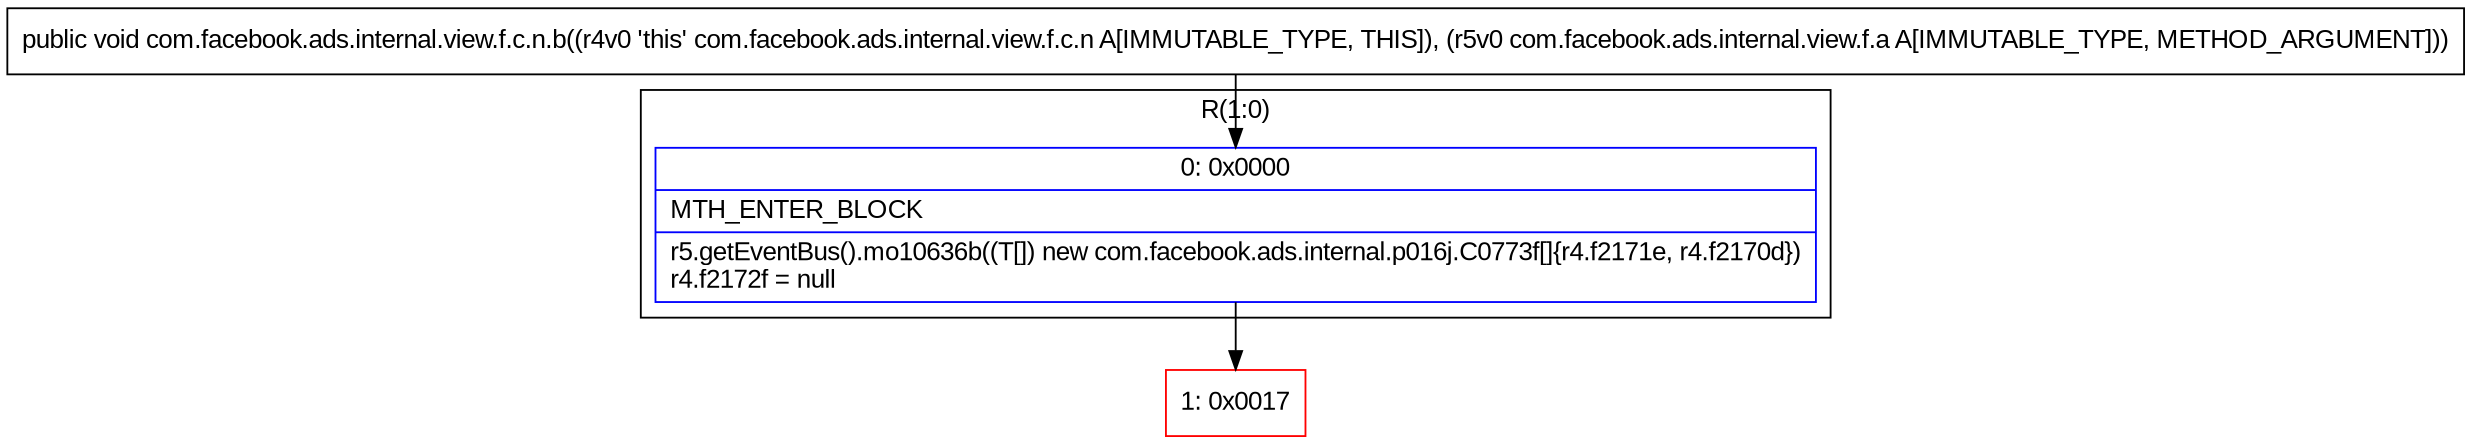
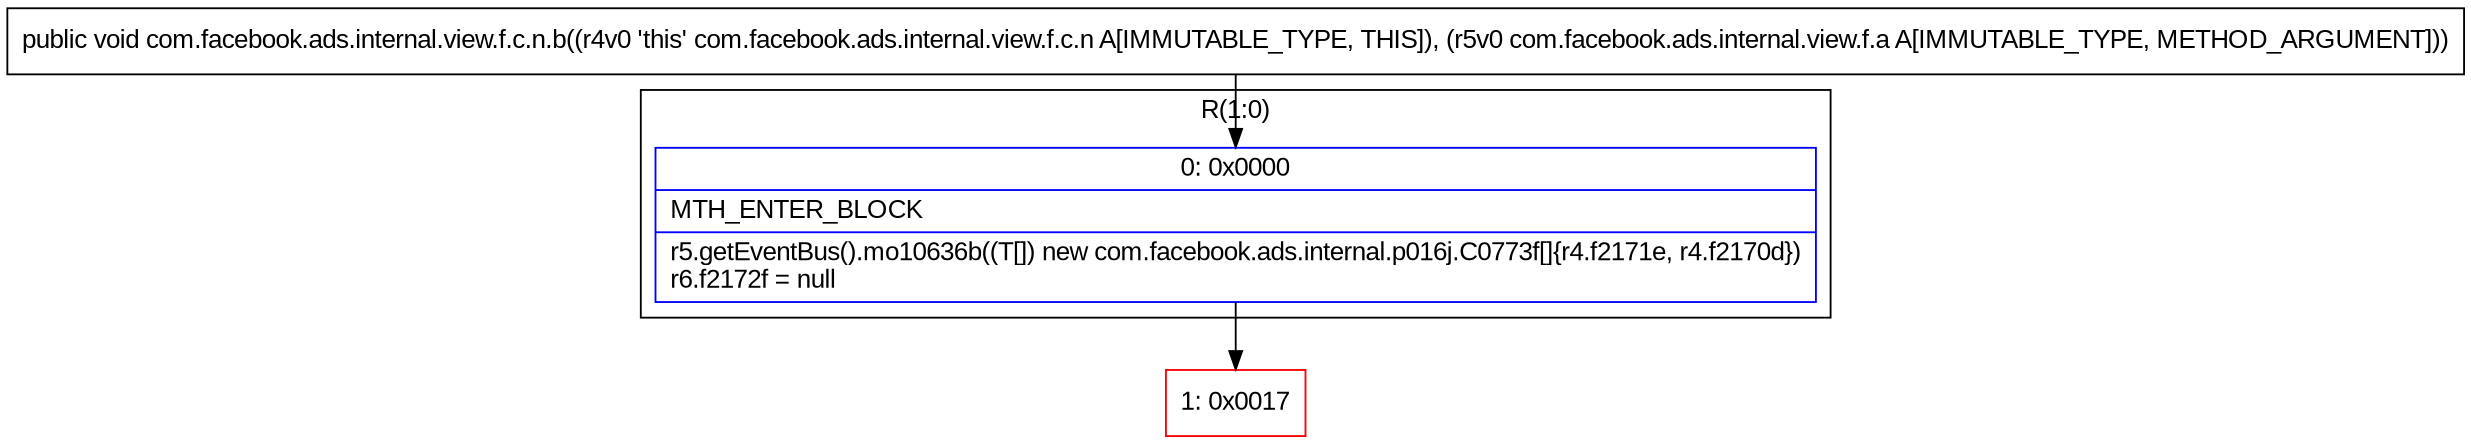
(754, 280) -> (754, 280)
